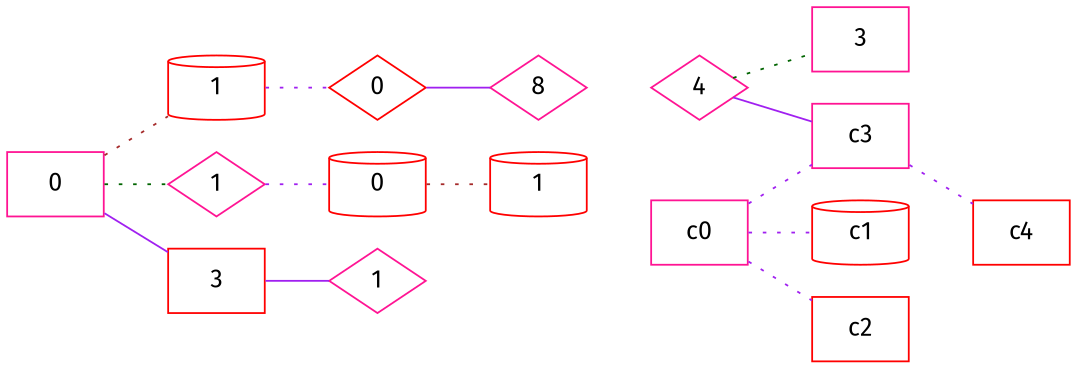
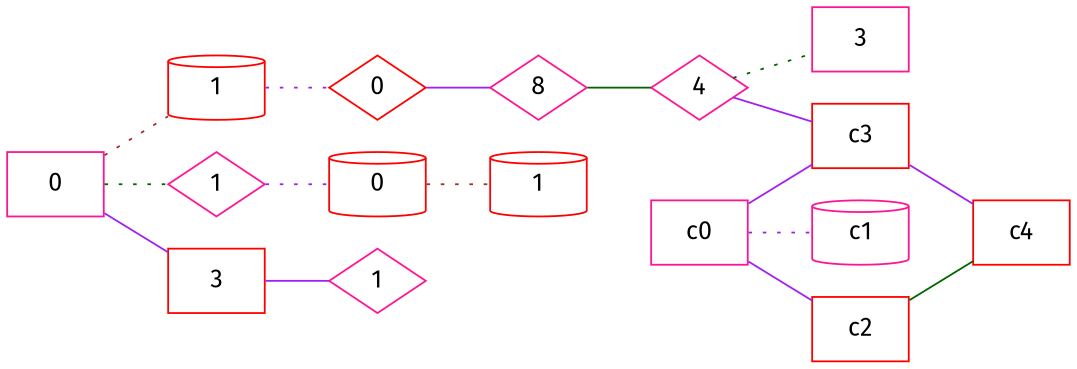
none -> (619, 88)
(860, 136) -> (860, 136)
(780, 184) -> (780, 184)
(941, 184) -> (941, 184)
(860, 233) -> (860, 233)
(780, 281) -> (780, 281)
none -> (941, 281)
